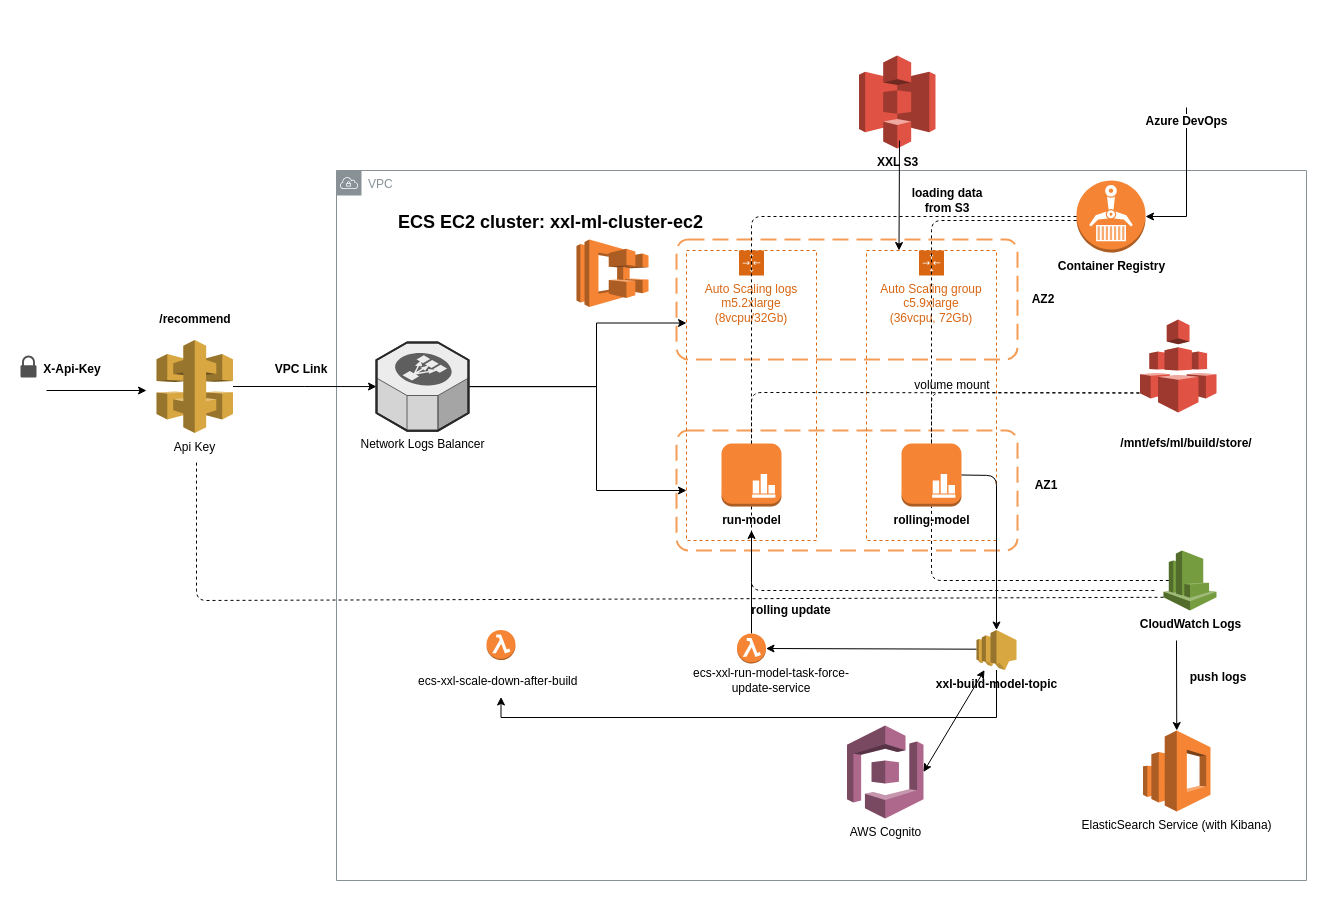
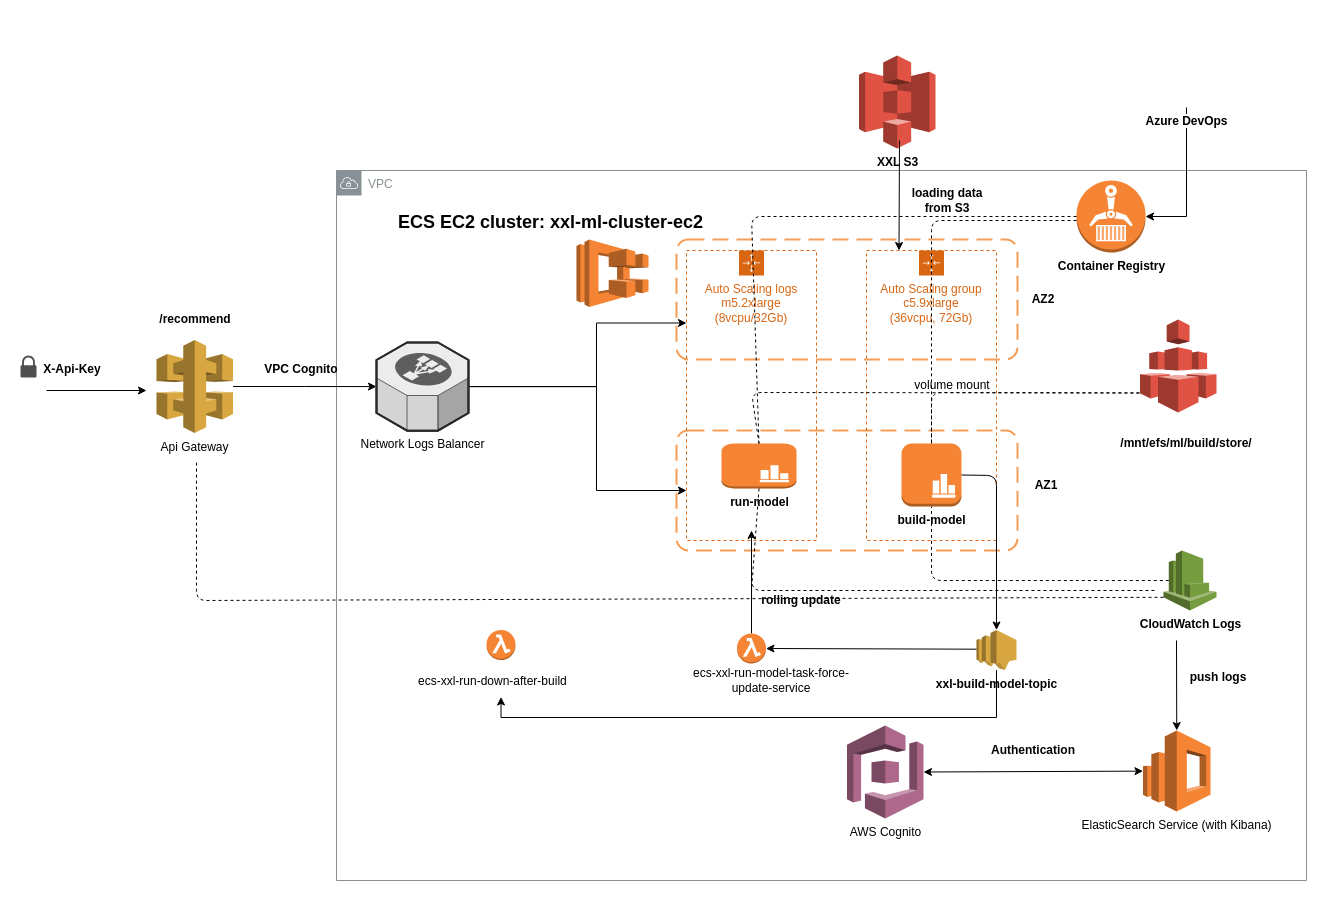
(302, 370) -> (302, 370)
(195, 448) -> (195, 448)
(752, 475) -> (759, 466)
(932, 521) -> (932, 521)
(792, 611) -> (802, 601)
(513, 682) -> (508, 682)
(954, 721) -> (1033, 772)
none -> (1034, 751)
